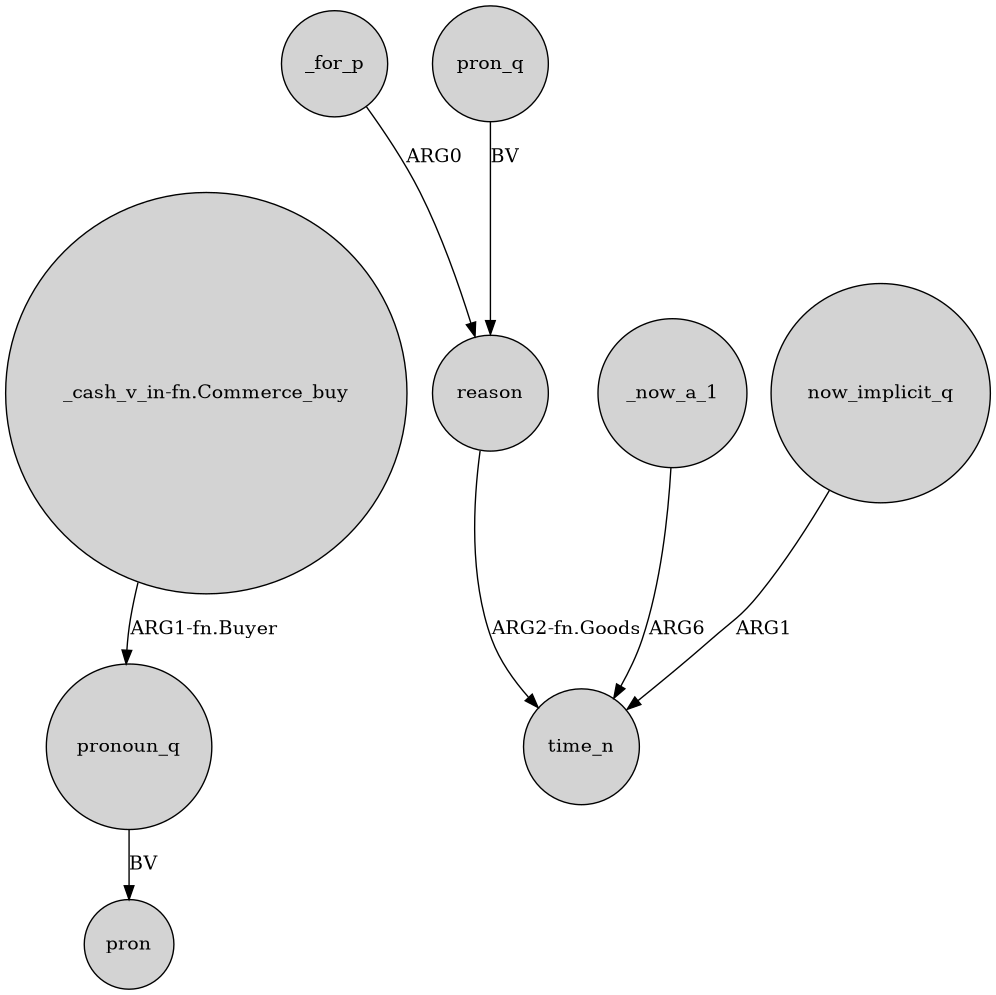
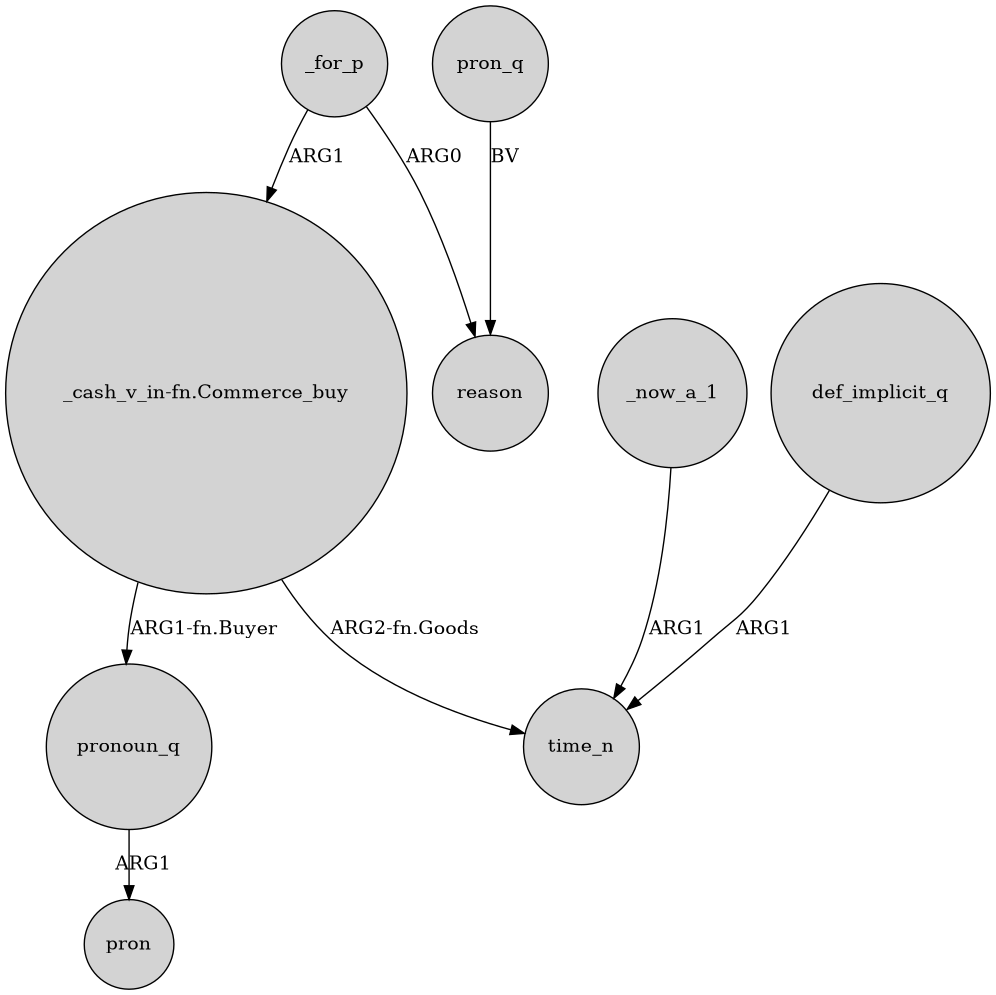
none -> (288, 148)
(881, 393) -> (881, 393)
(478, 580) -> (381, 677)
(677, 629) -> (677, 629)
(144, 864) -> (144, 864)
